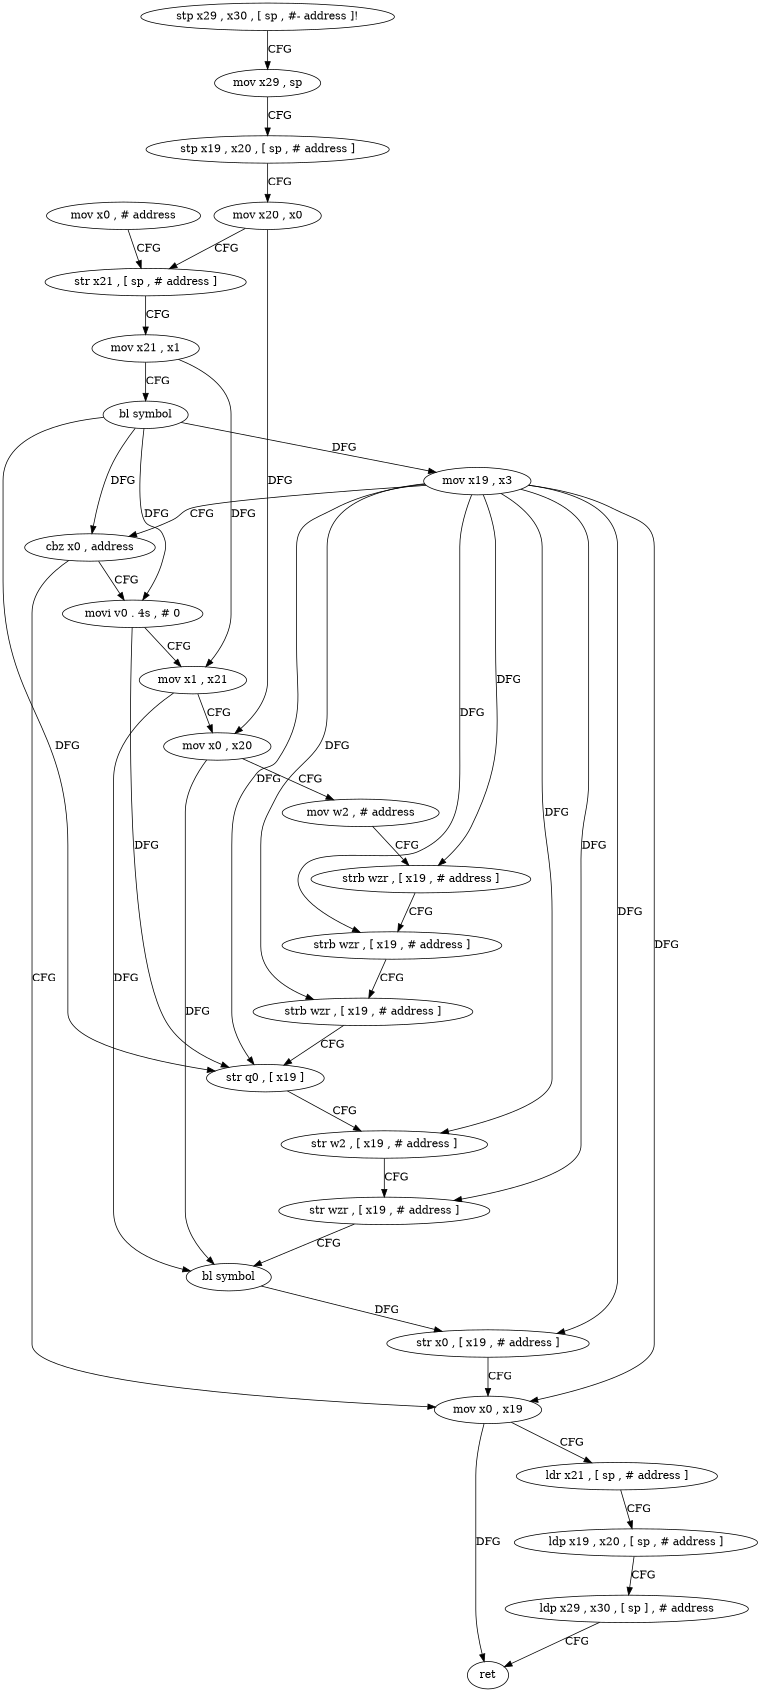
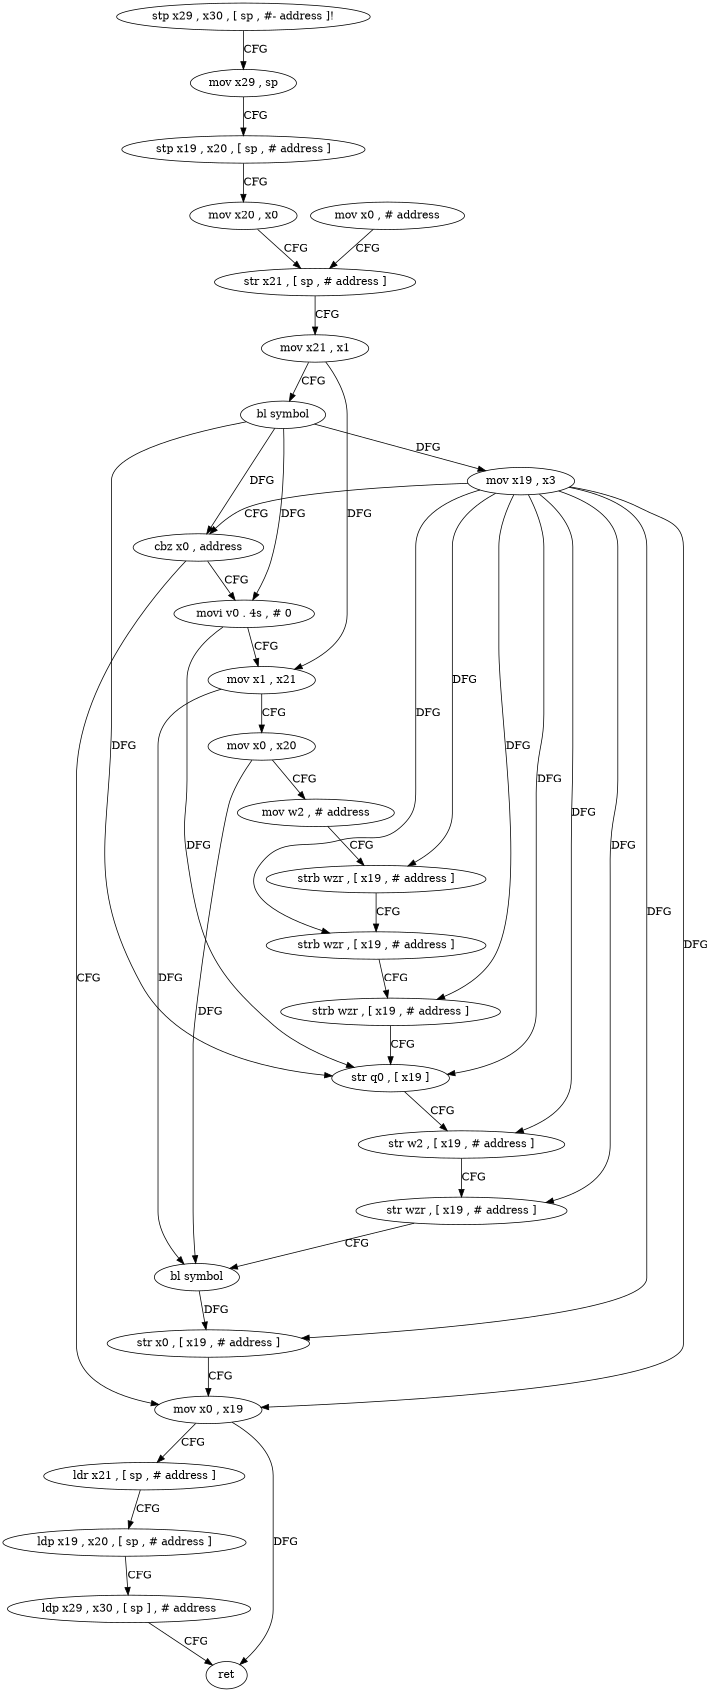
(268, 483) -> none
